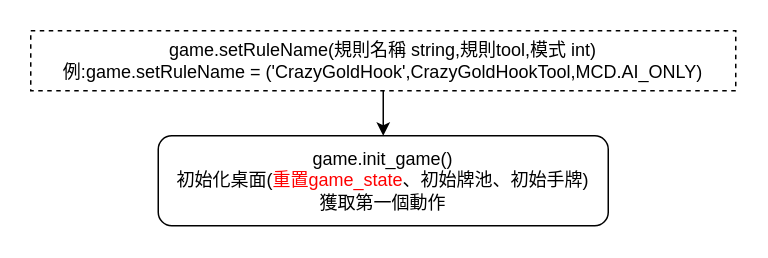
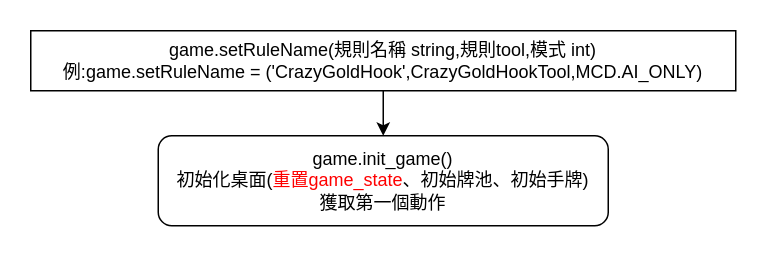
(383, 61) -> (383, 61)
